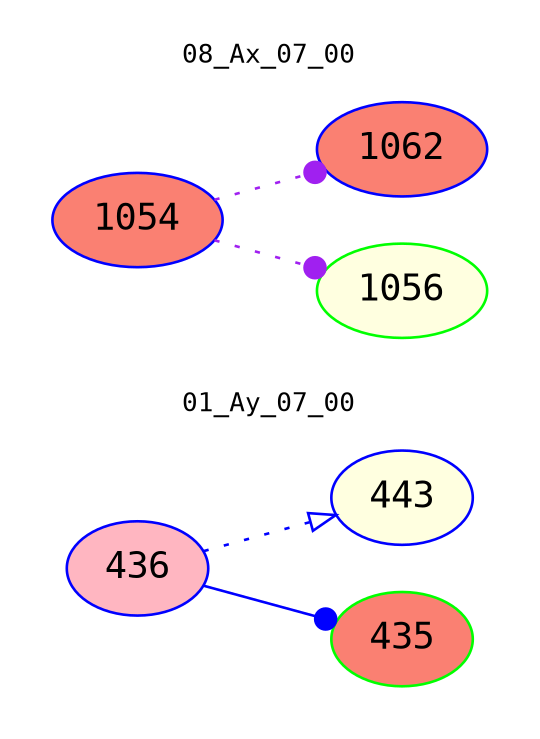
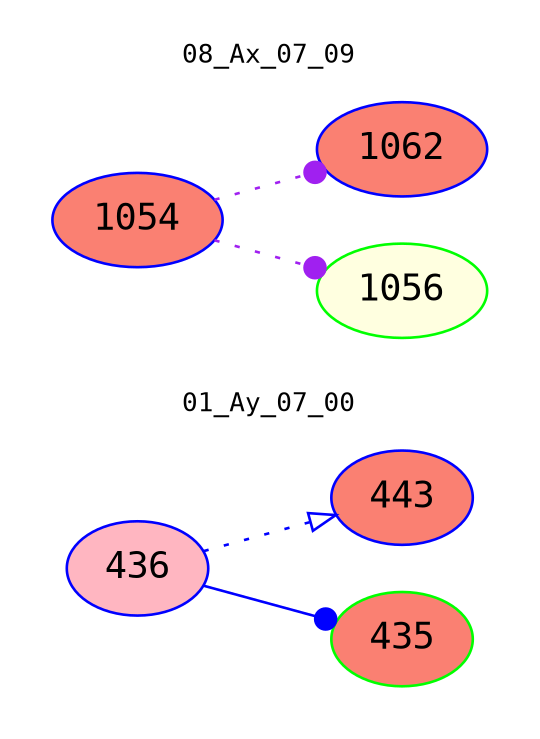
(270, 56) -> (270, 56)
(402, 498) -> (402, 498)
